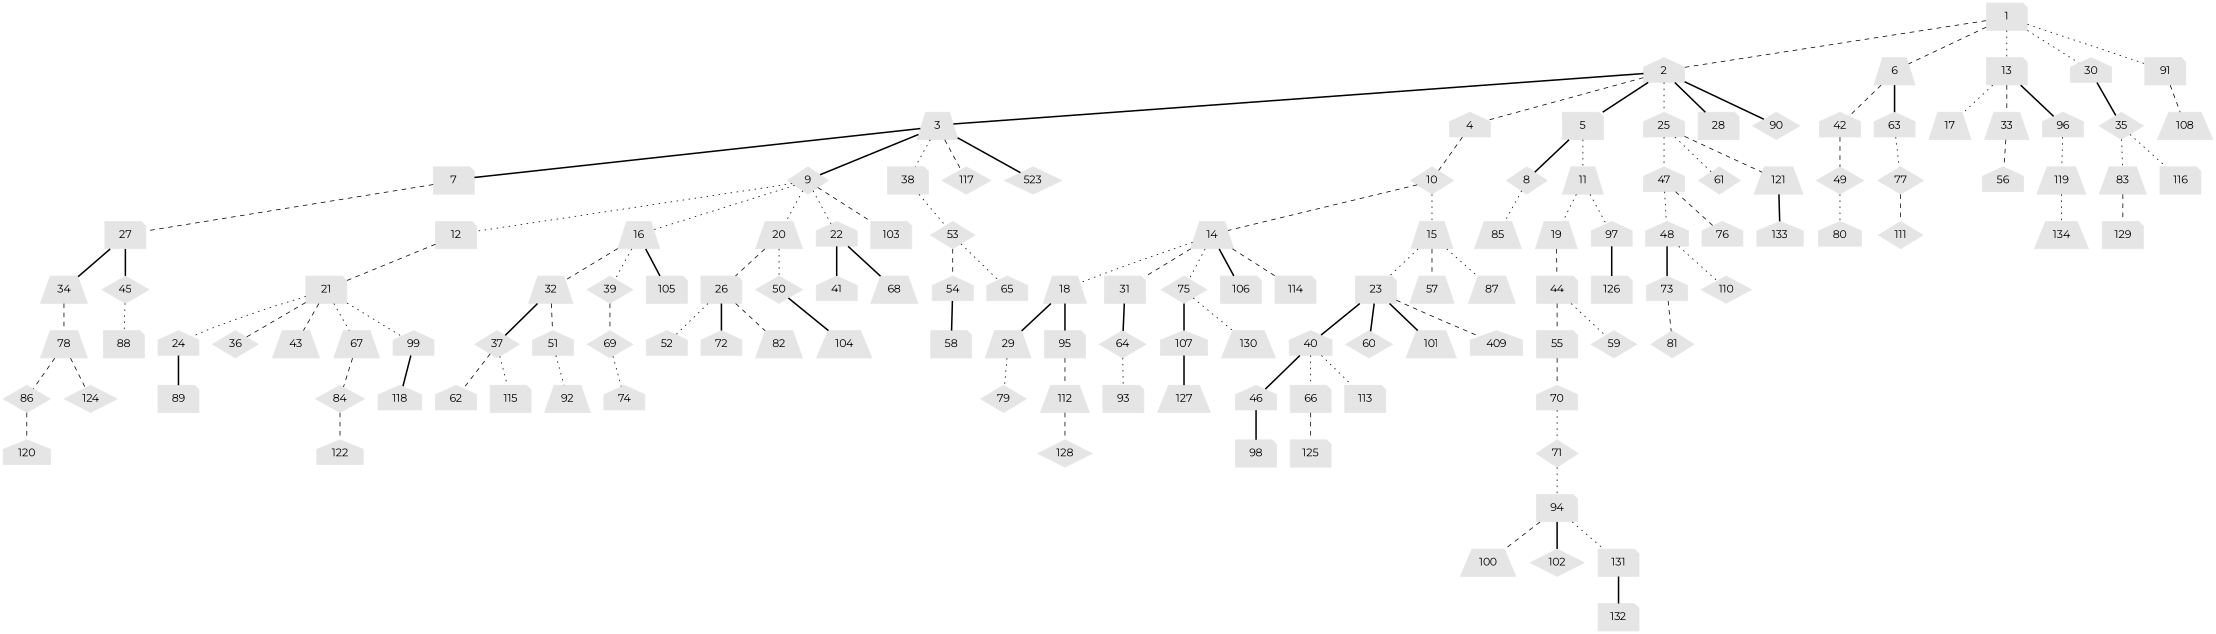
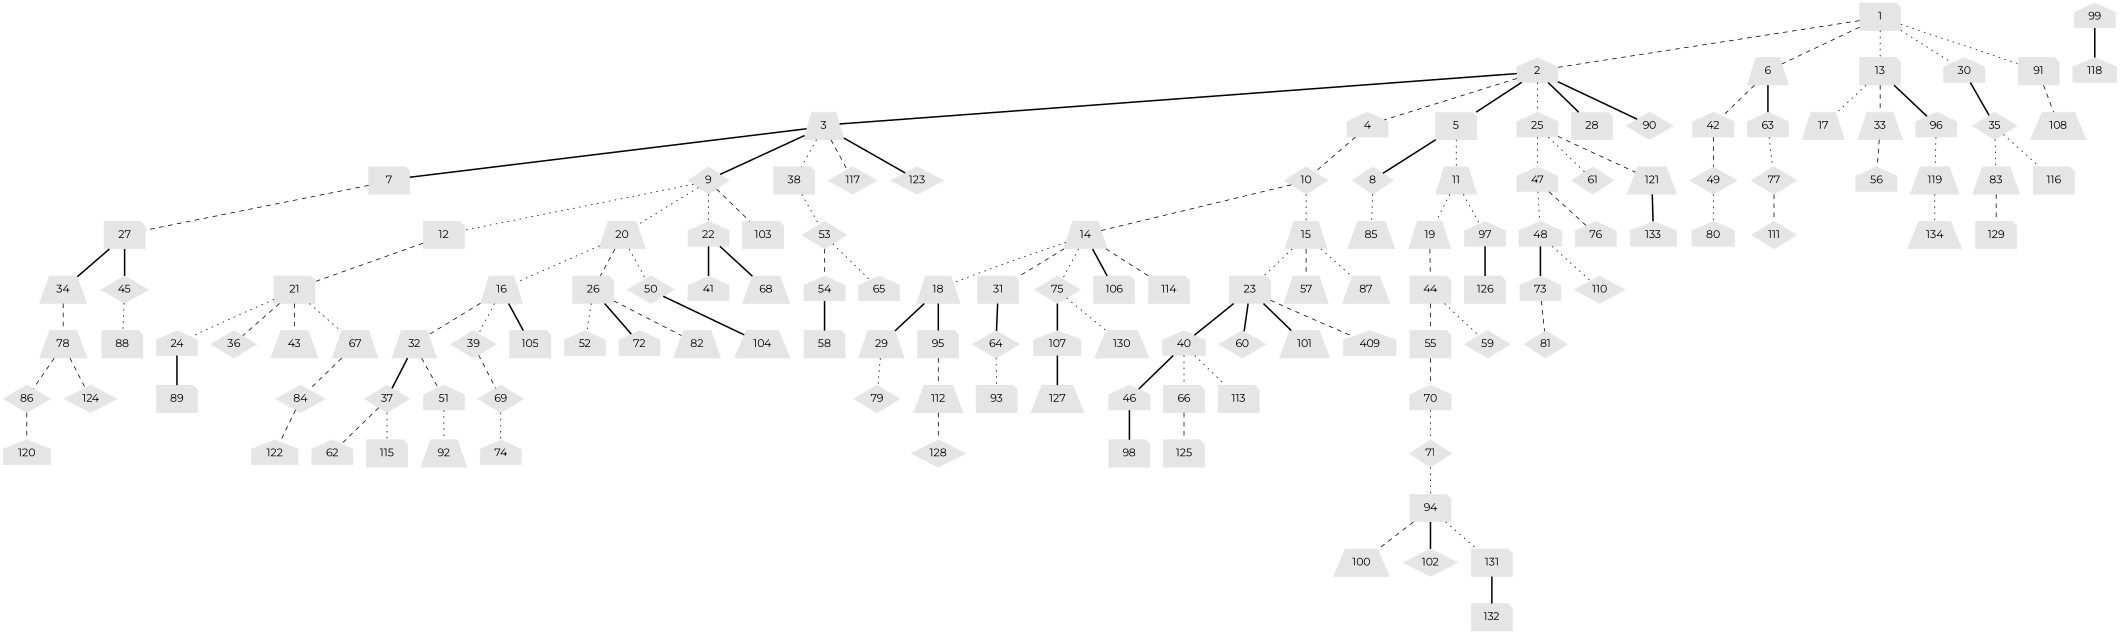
(1033, 180) -> (917, 180)
(724, 208) -> (558, 264)
(374, 320) -> none
